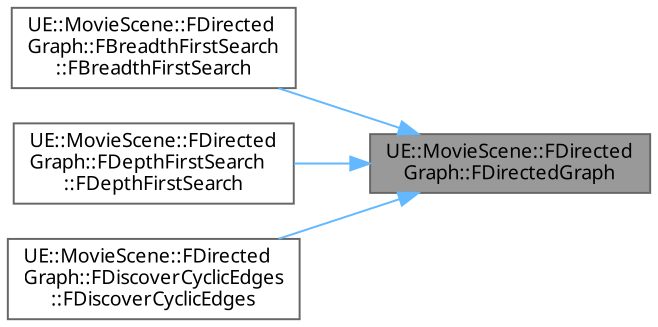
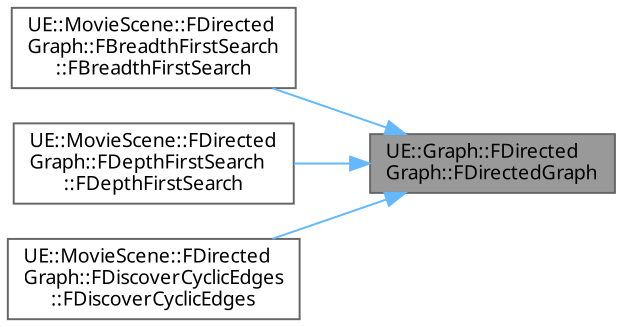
(510, 164) -> (493, 164)
